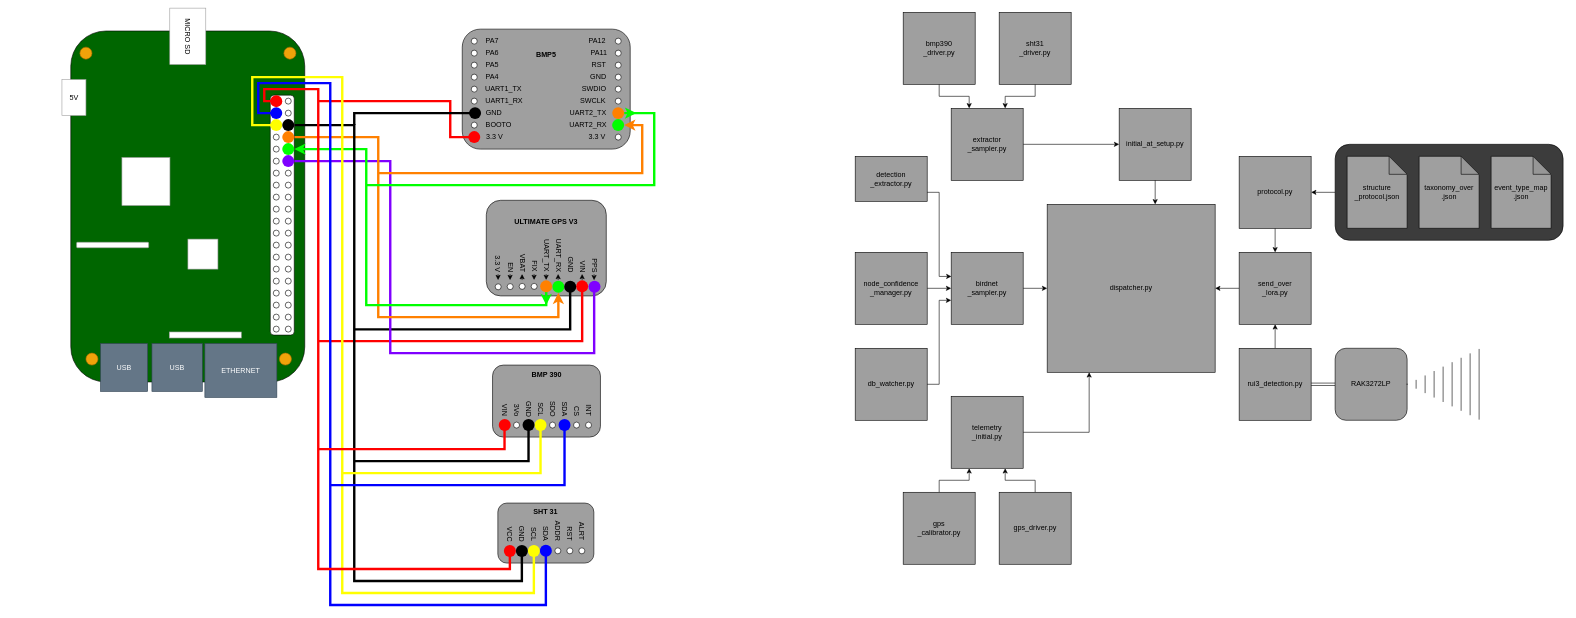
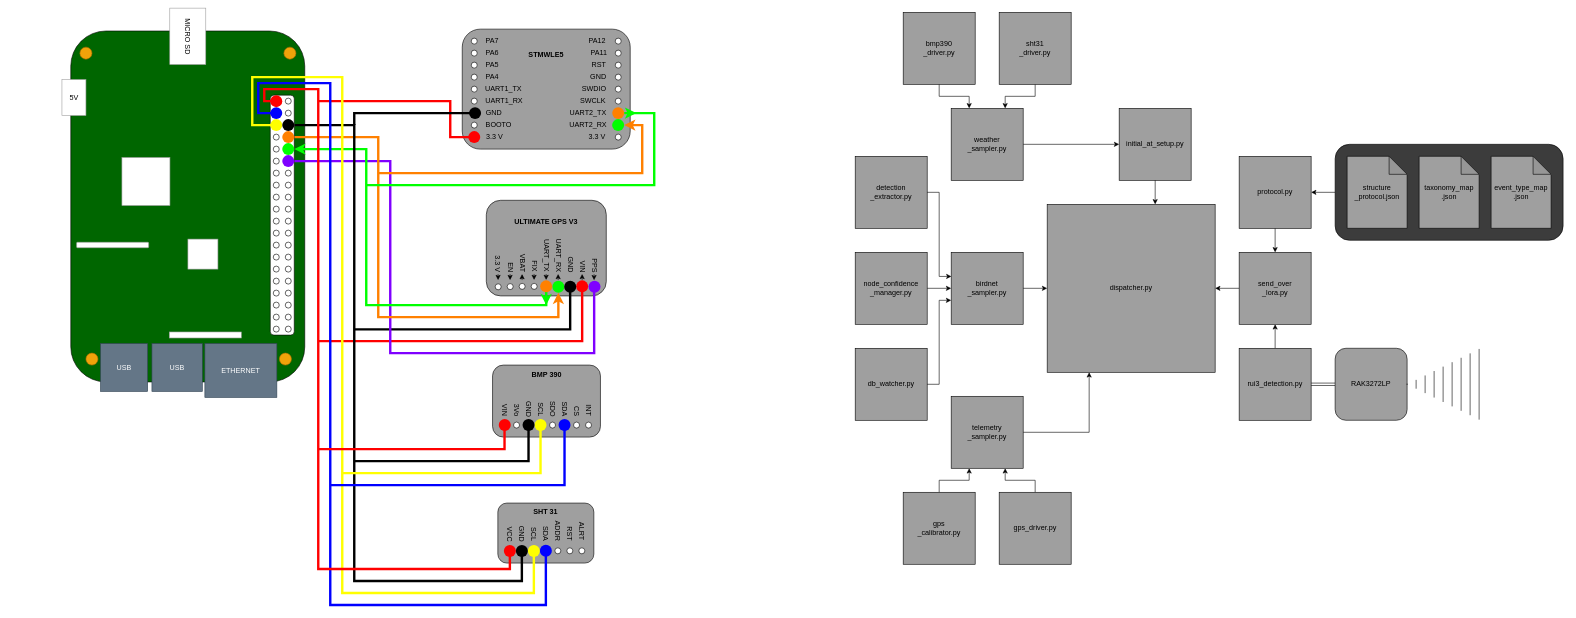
(546, 89) -> (546, 89)
(987, 144) -> (987, 144)
(891, 179) -> (891, 192)
(1449, 192) -> (1449, 192)
(987, 432) -> (987, 432)
